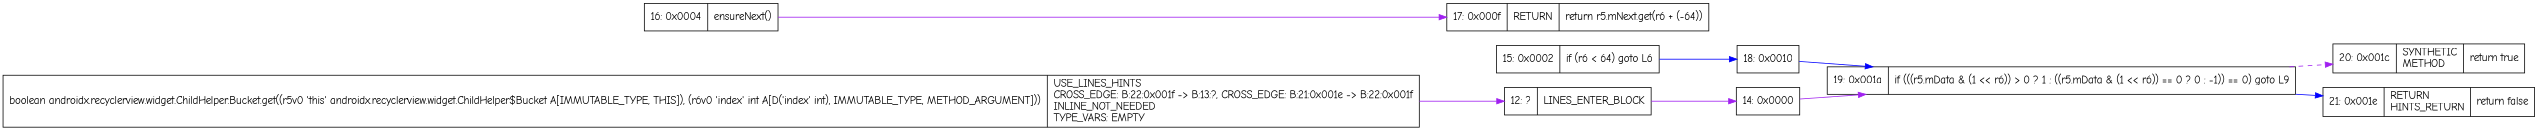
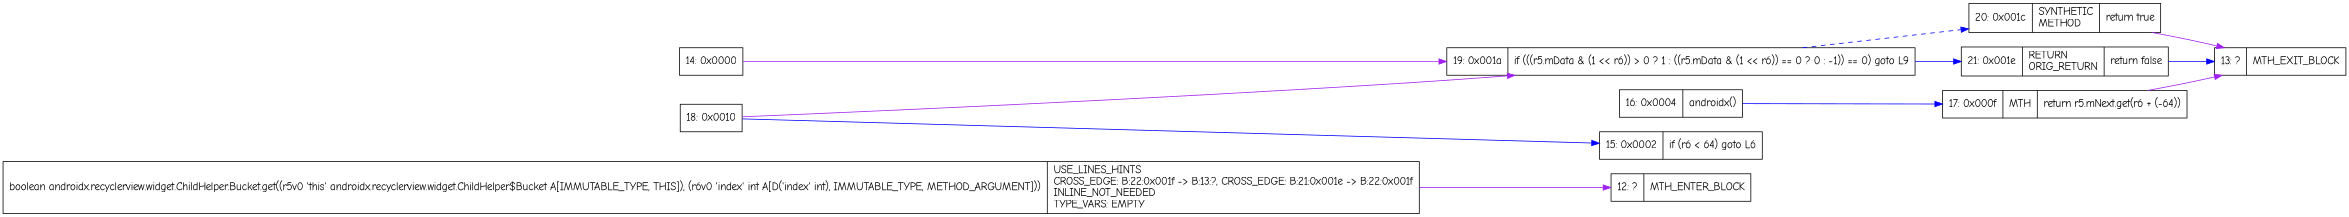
(743, 17) -> (1713, 103)
(1109, 17) -> (1839, 104)
(1533, 17) -> (2020, 104)
(1694, 59) -> (1167, 131)
none -> (2280, 61)
(1832, 64) -> (1125, 99)
(2307, 66) -> (1882, 39)
(1594, 101) -> (1697, 187)
(1690, 101) -> none
(2427, 107) -> (2063, 67)
